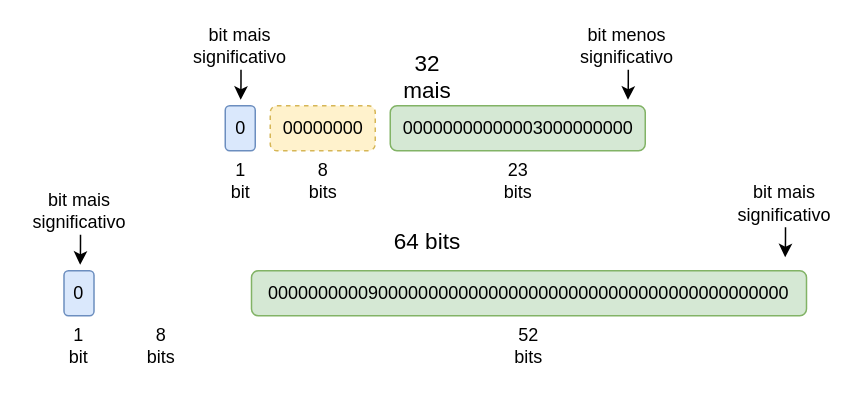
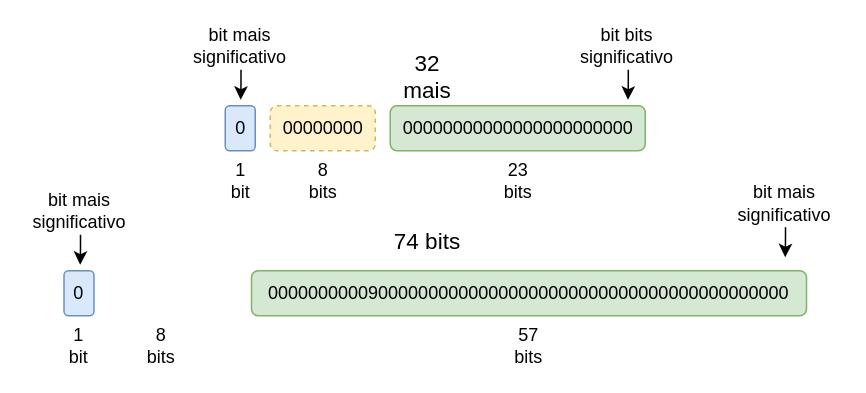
(627, 46) -> (627, 46)
(518, 128) -> (518, 128)
(428, 241) -> (428, 241)
(529, 346) -> (529, 346)
